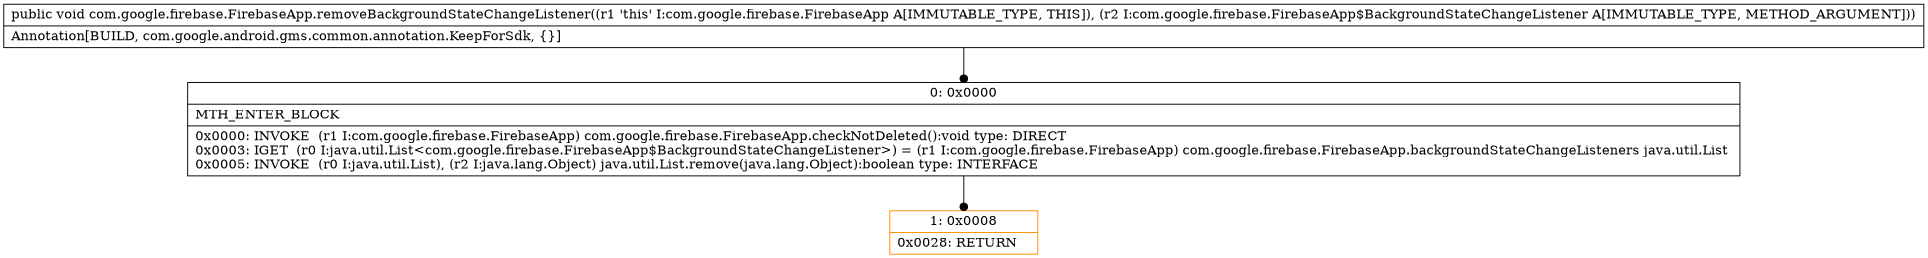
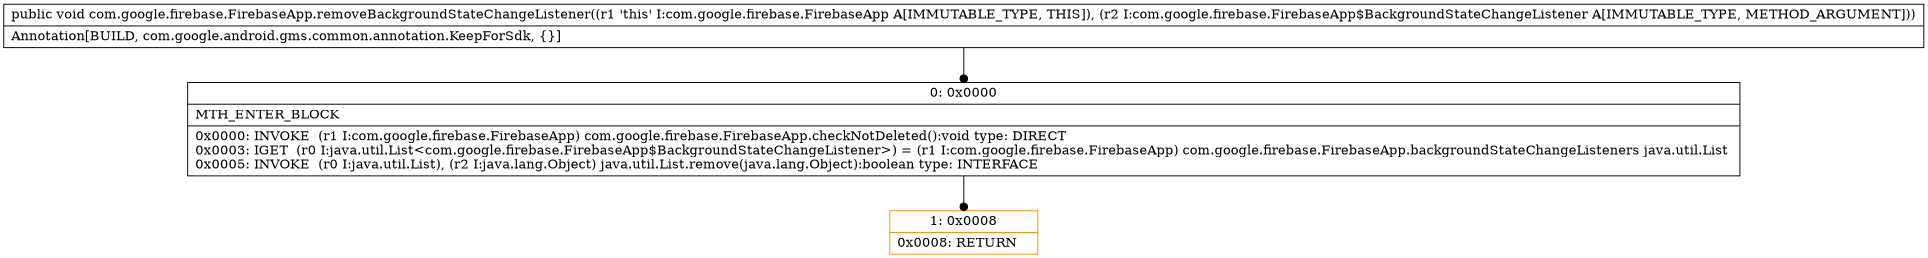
(964, 243) -> (964, 243)
